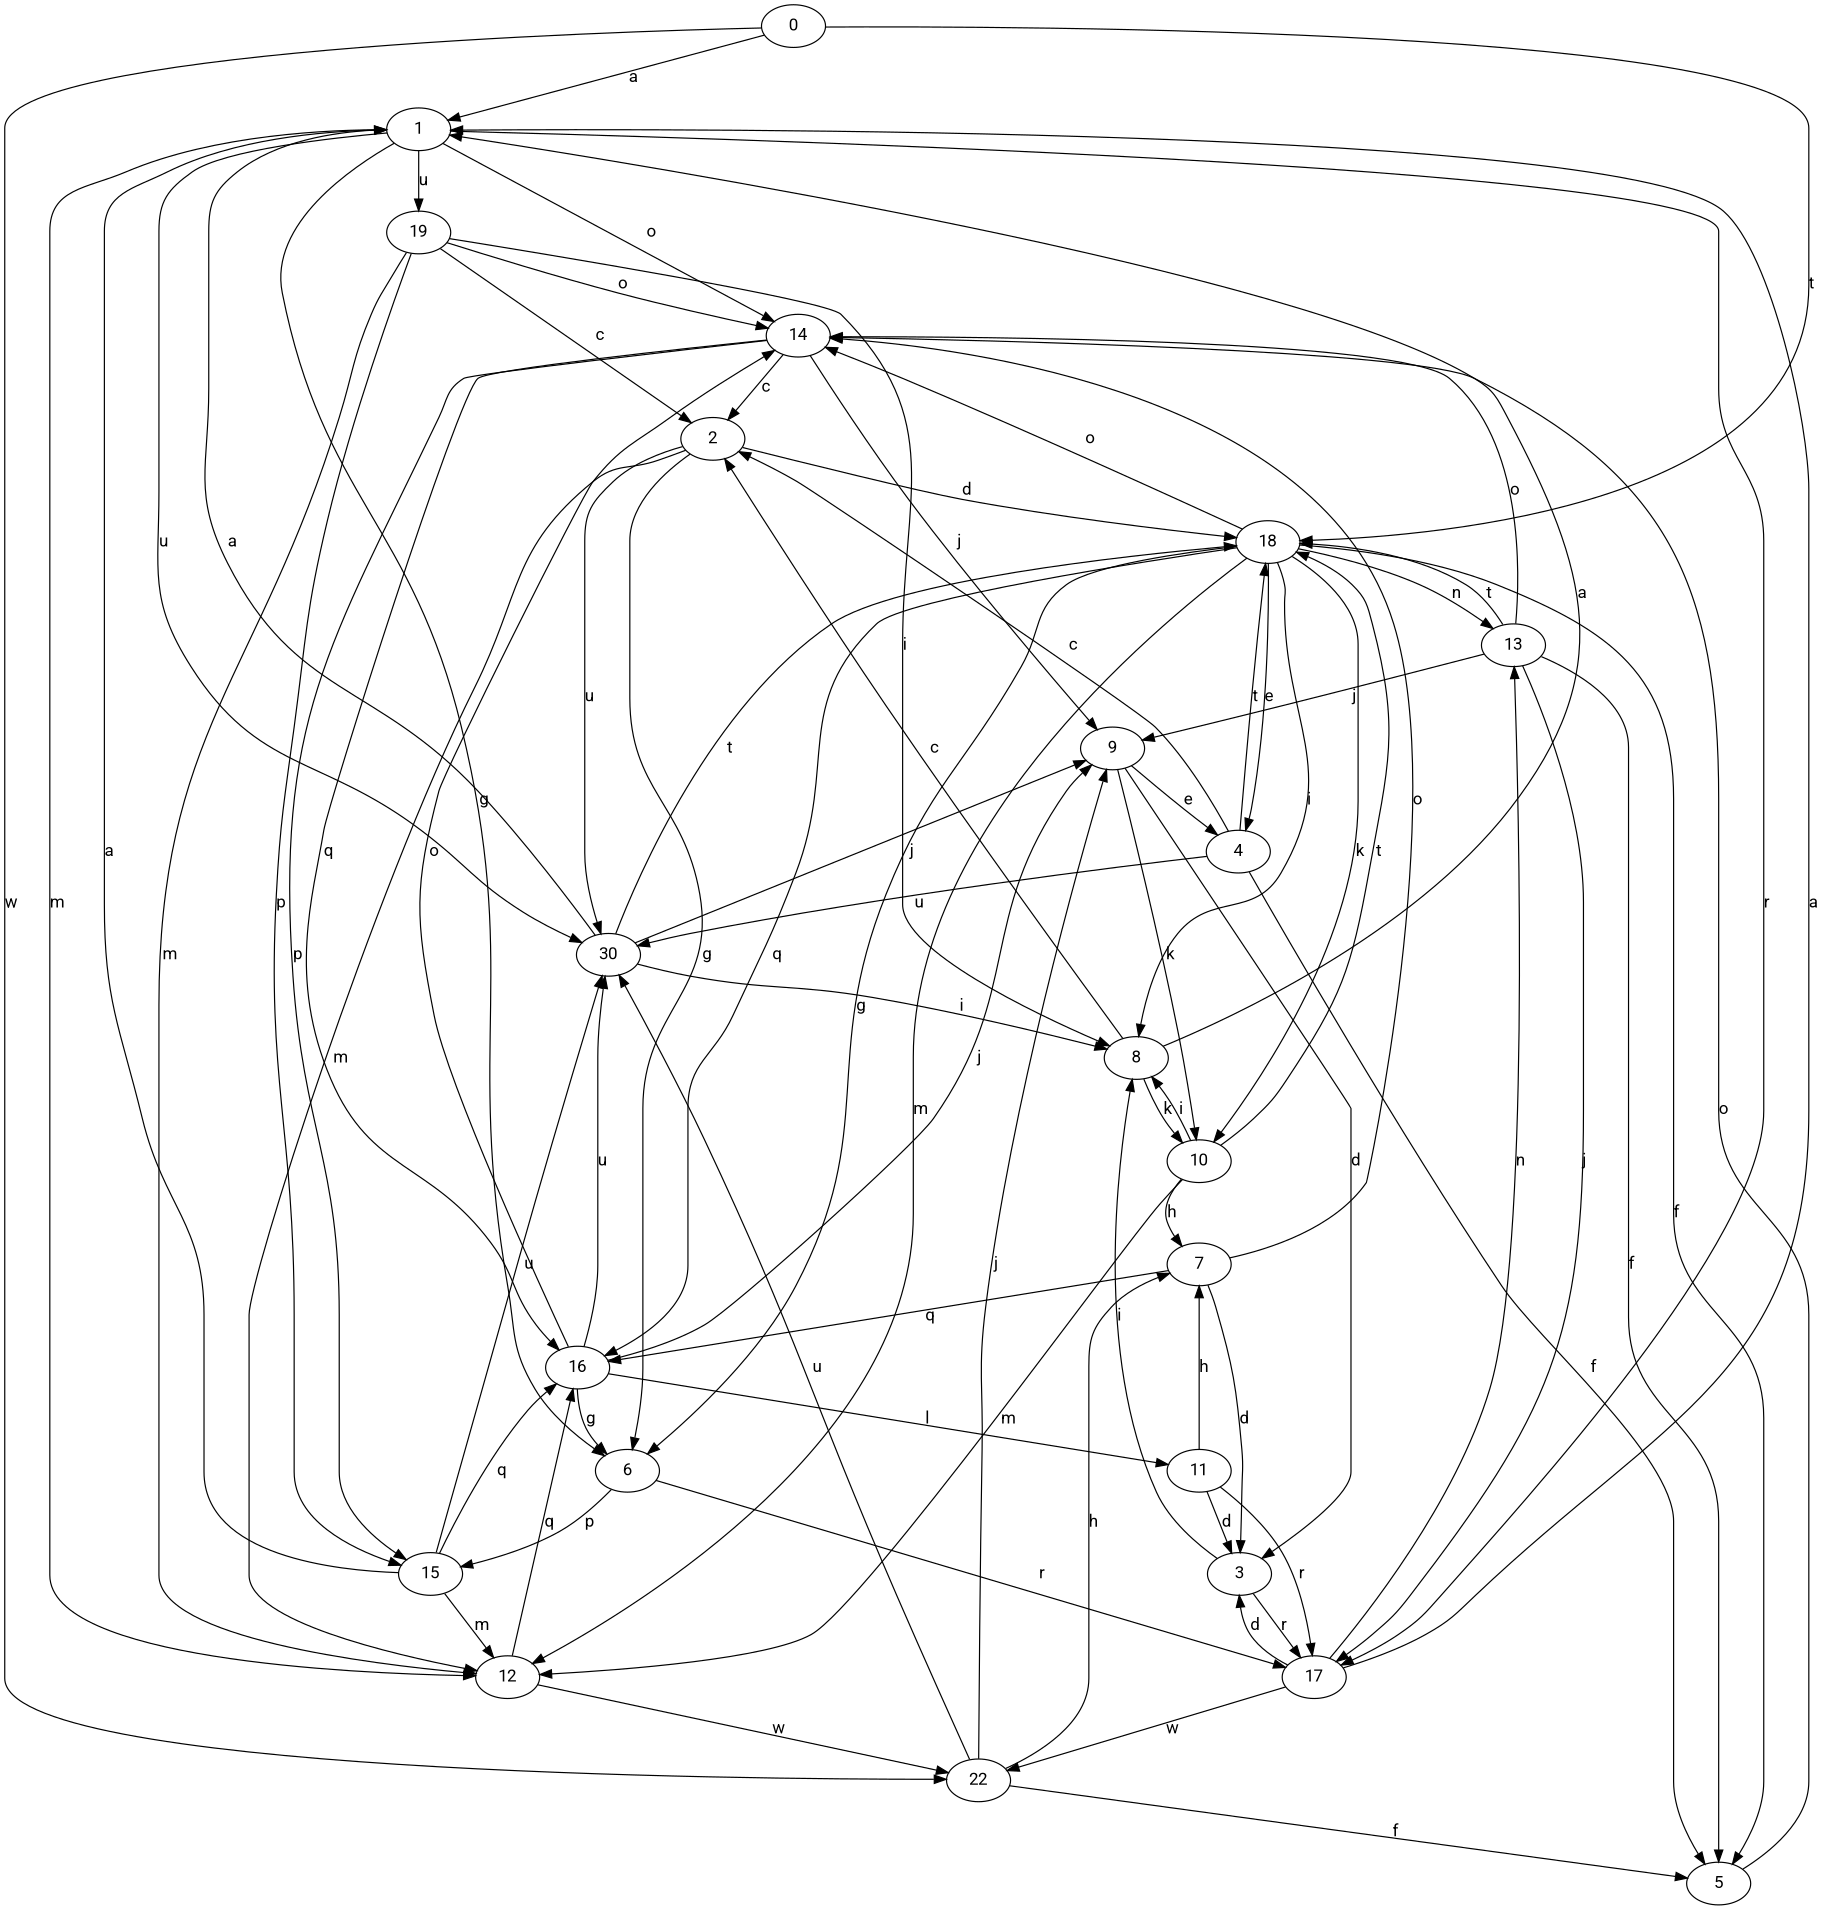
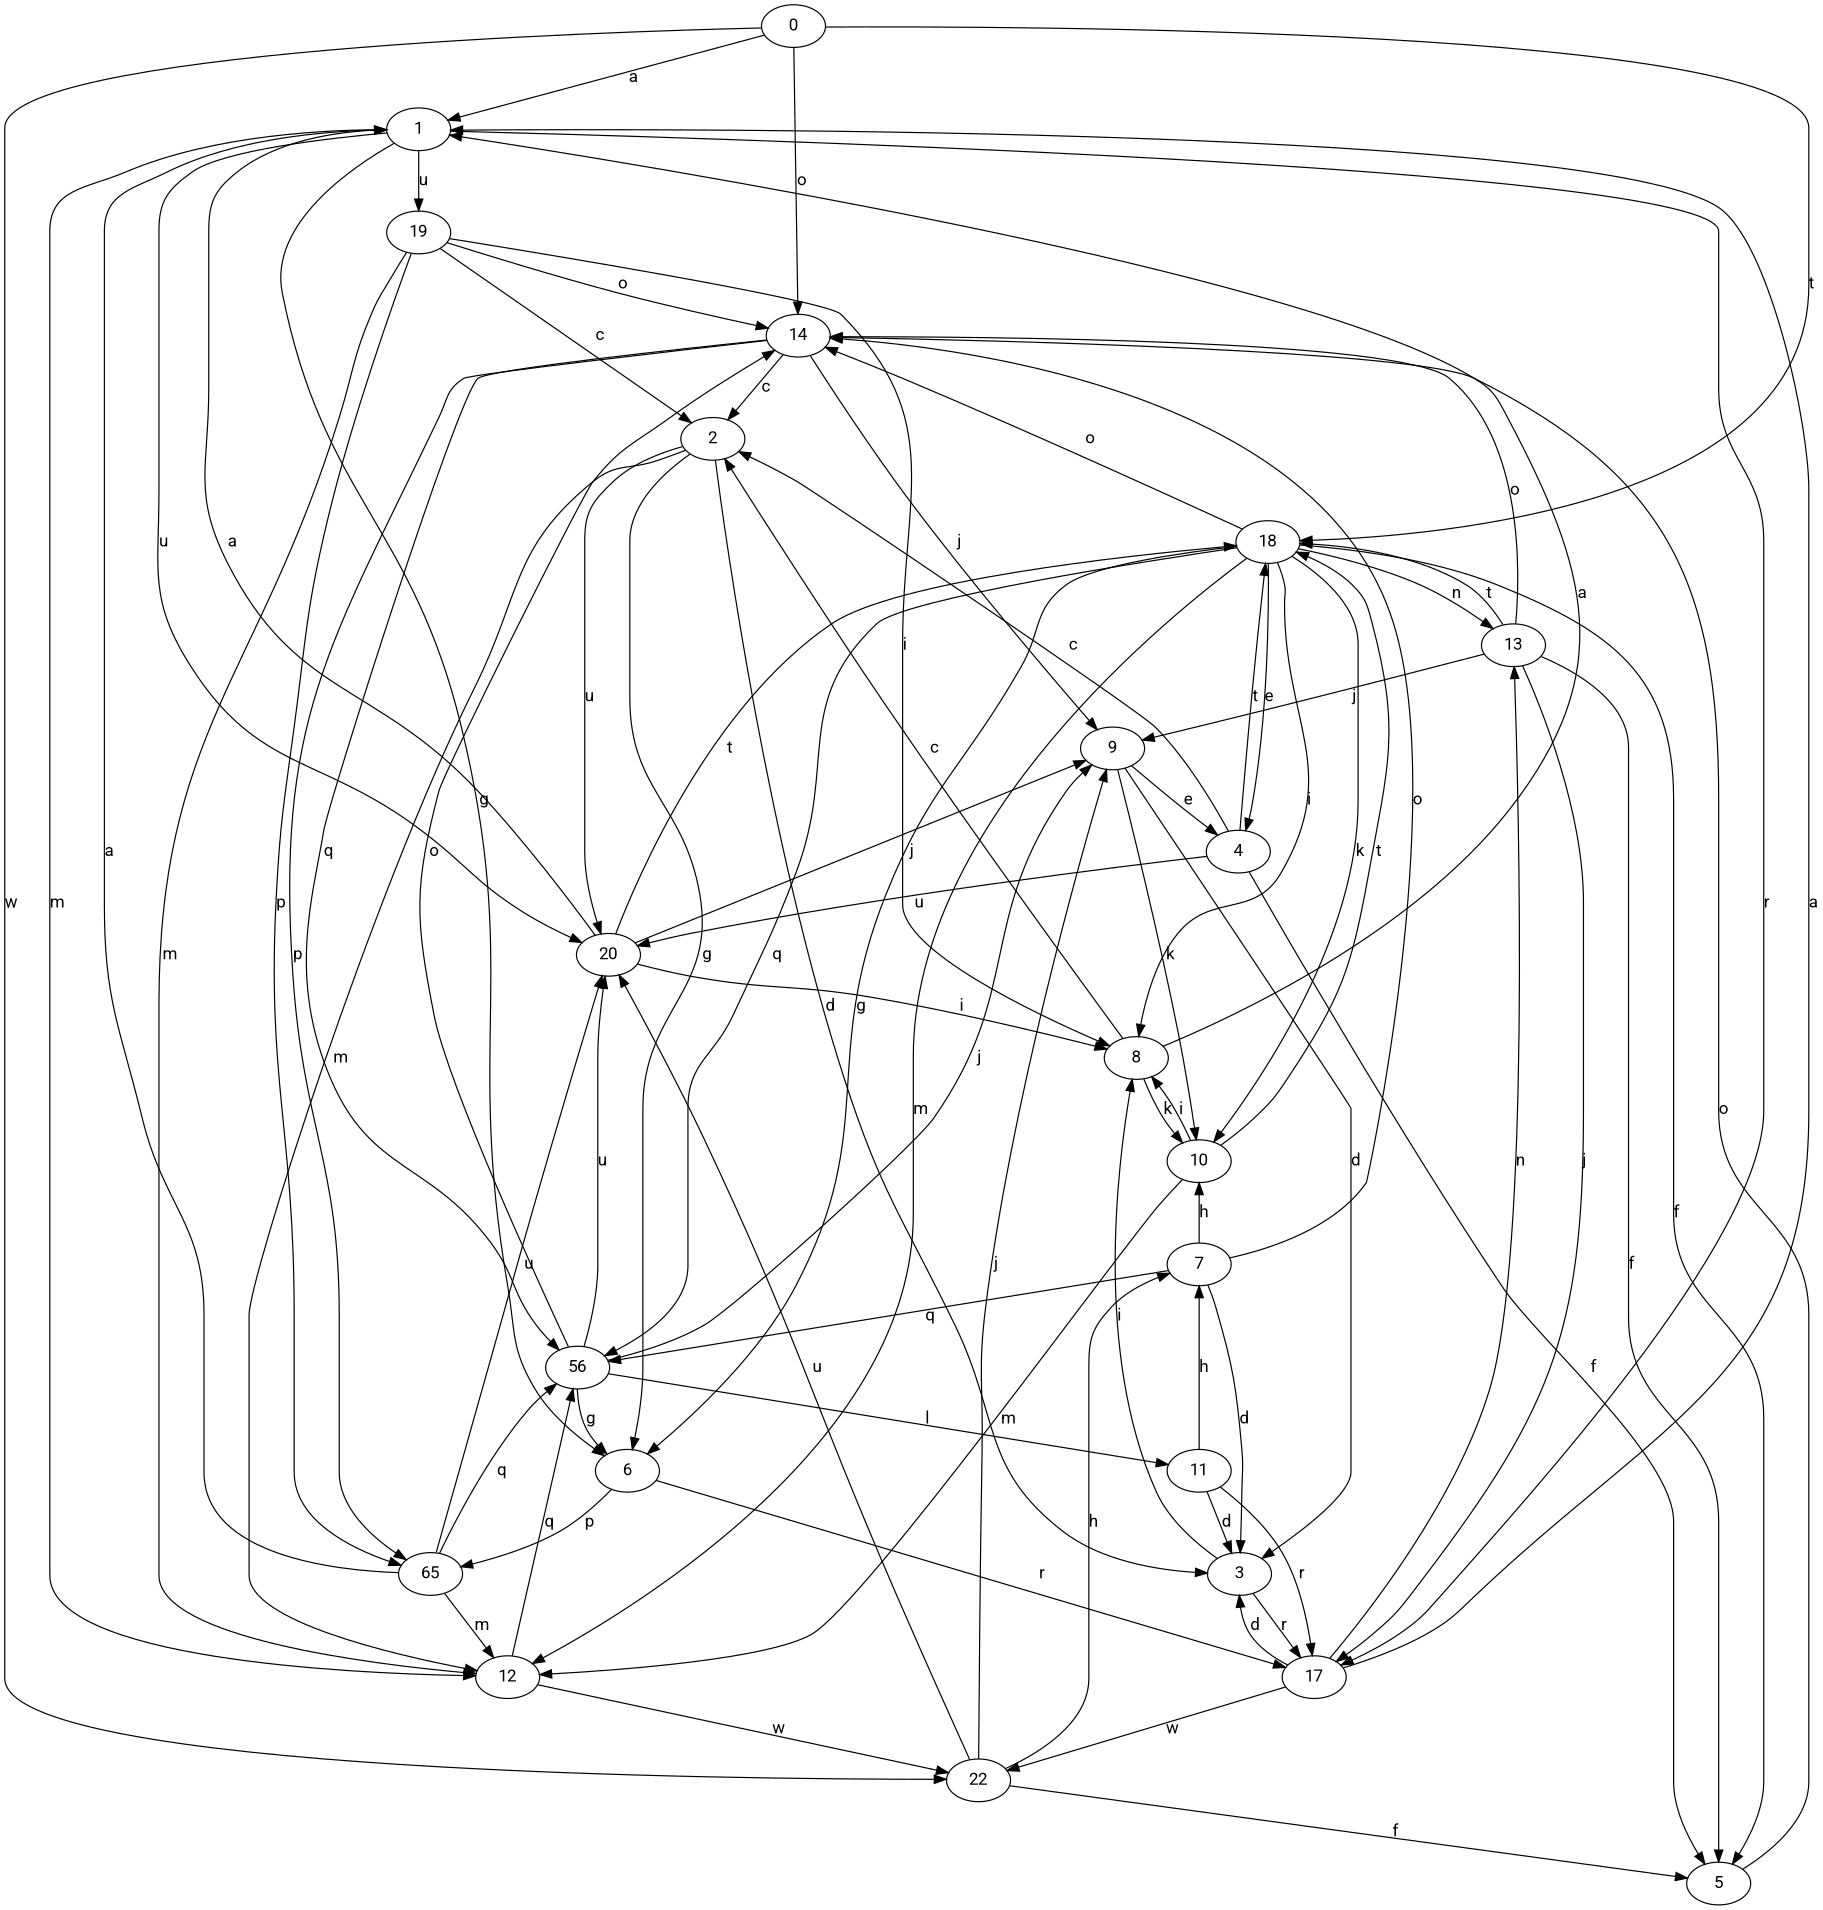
(603, 230) -> (796, 175)
(982, 503) -> (837, 1056)
(608, 955) -> (608, 955)
(1166, 1208) -> (1199, 1219)
(578, 1368) -> (578, 1368)
(431, 1574) -> (431, 1574)
